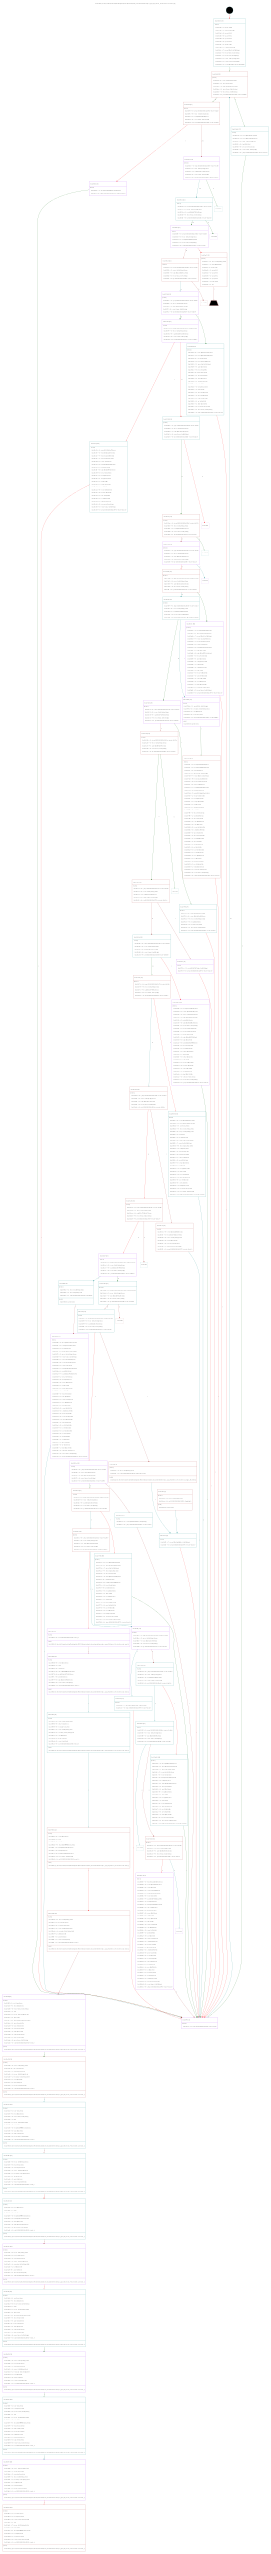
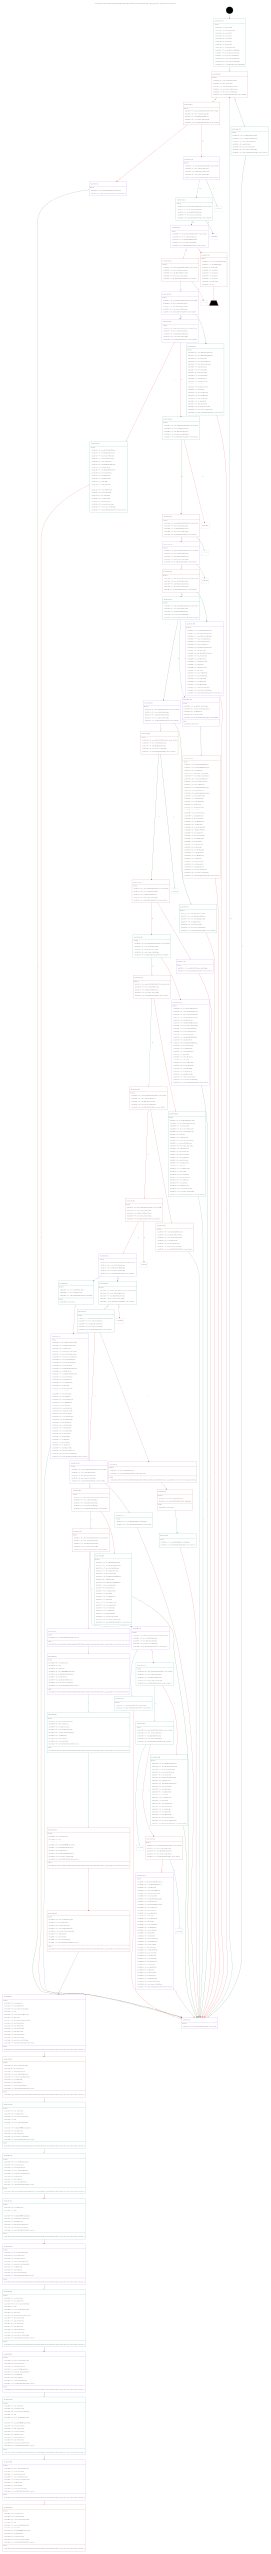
(155, 1510) -> (164, 1486)
